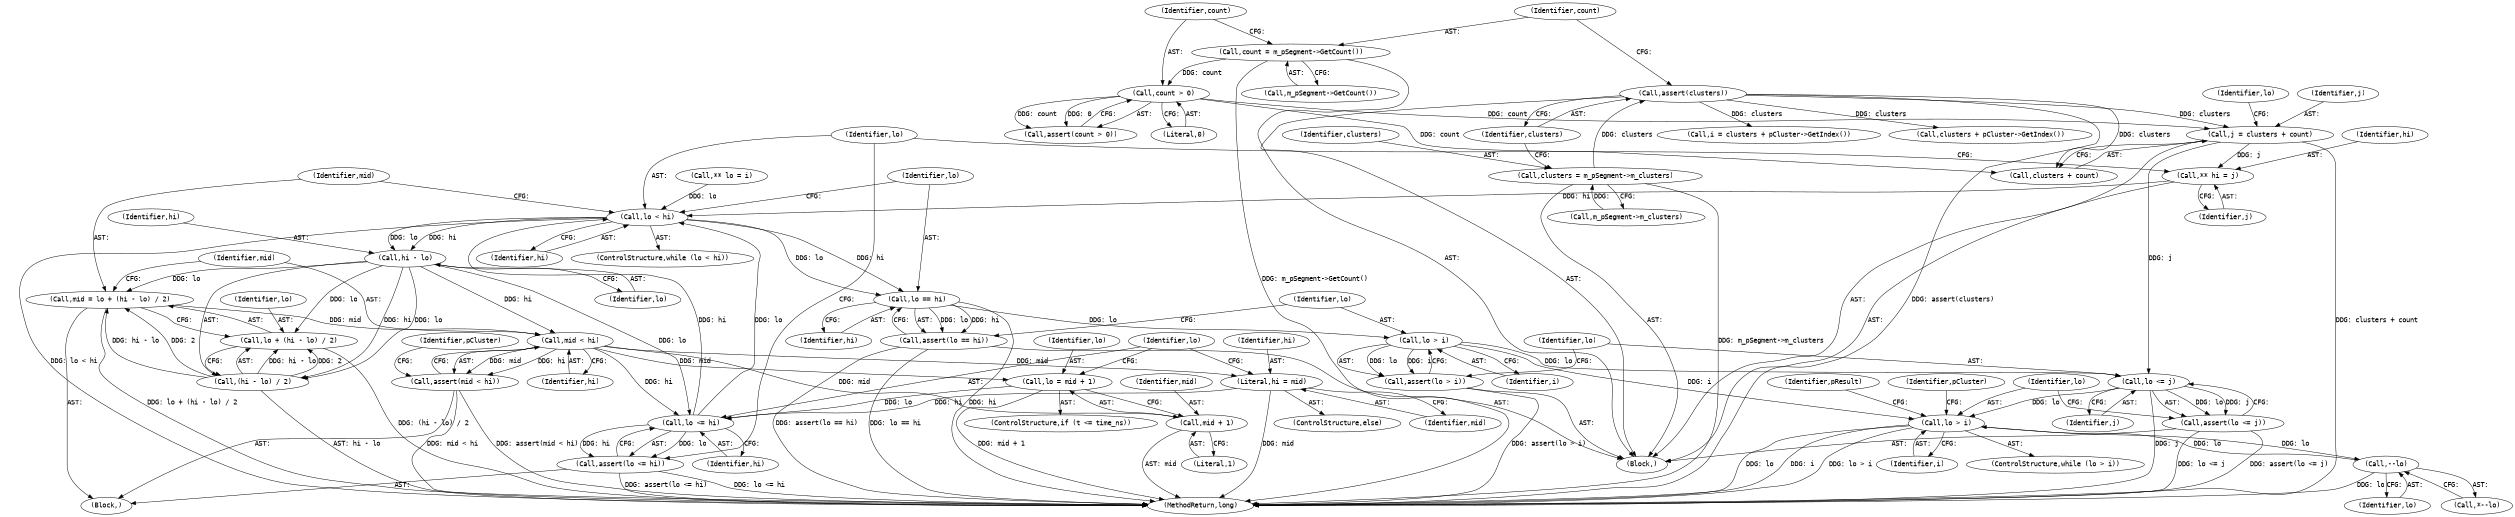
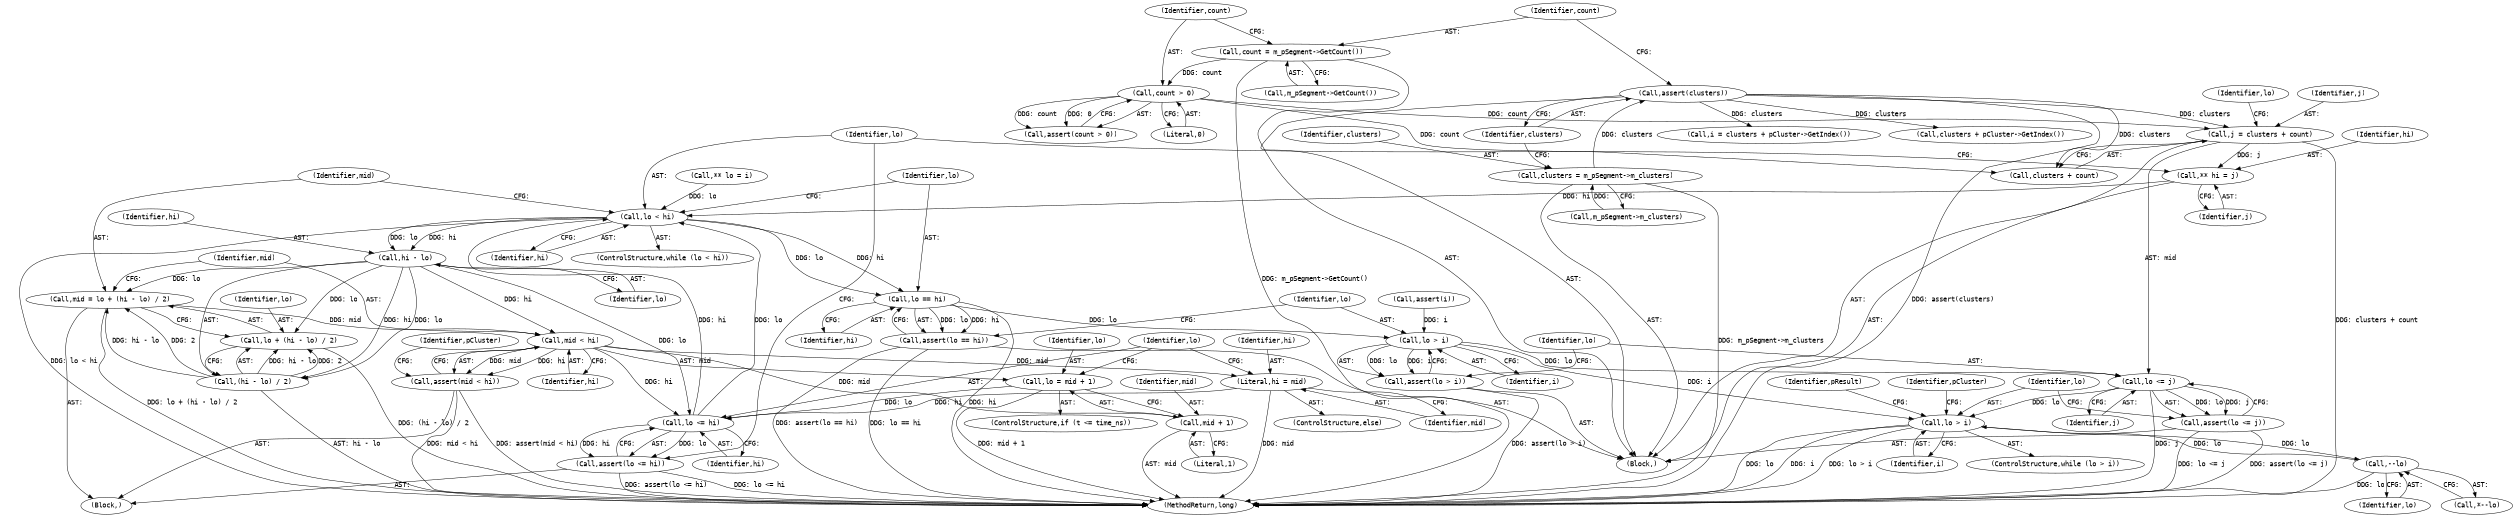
(2160, 259) -> (2160, 259)
none -> (1424, 300)
(695, 362) -> (695, 362)
